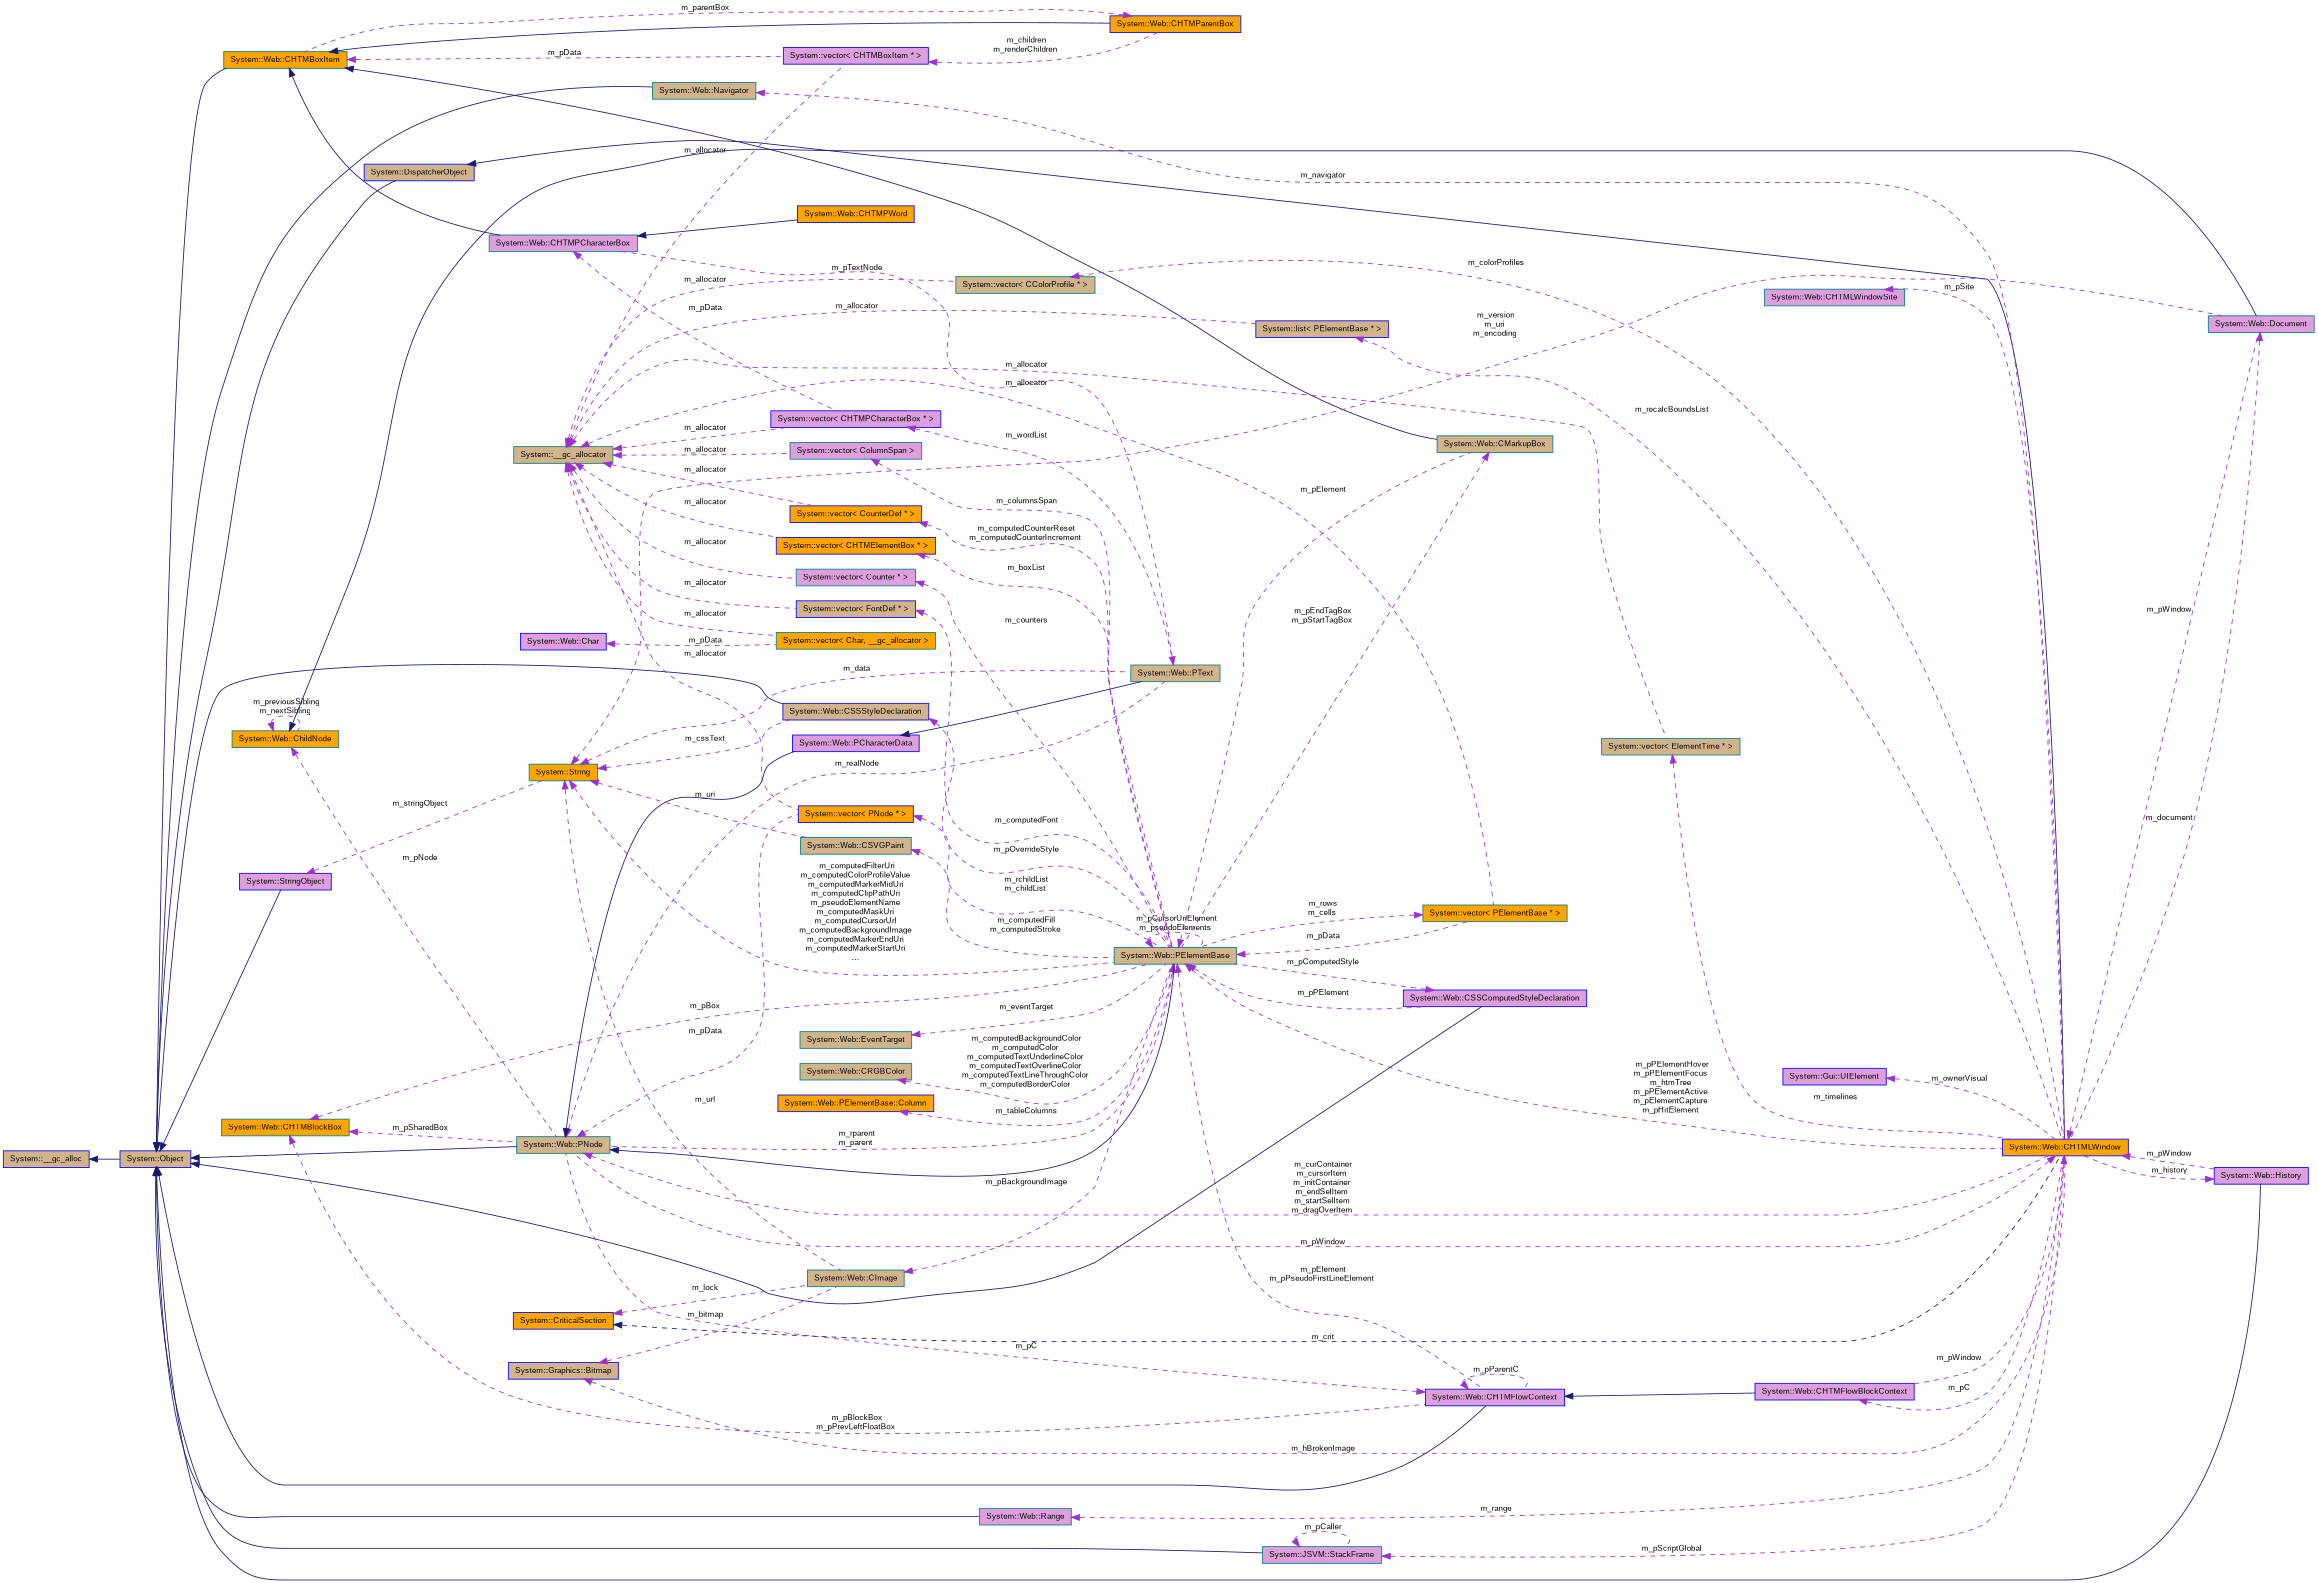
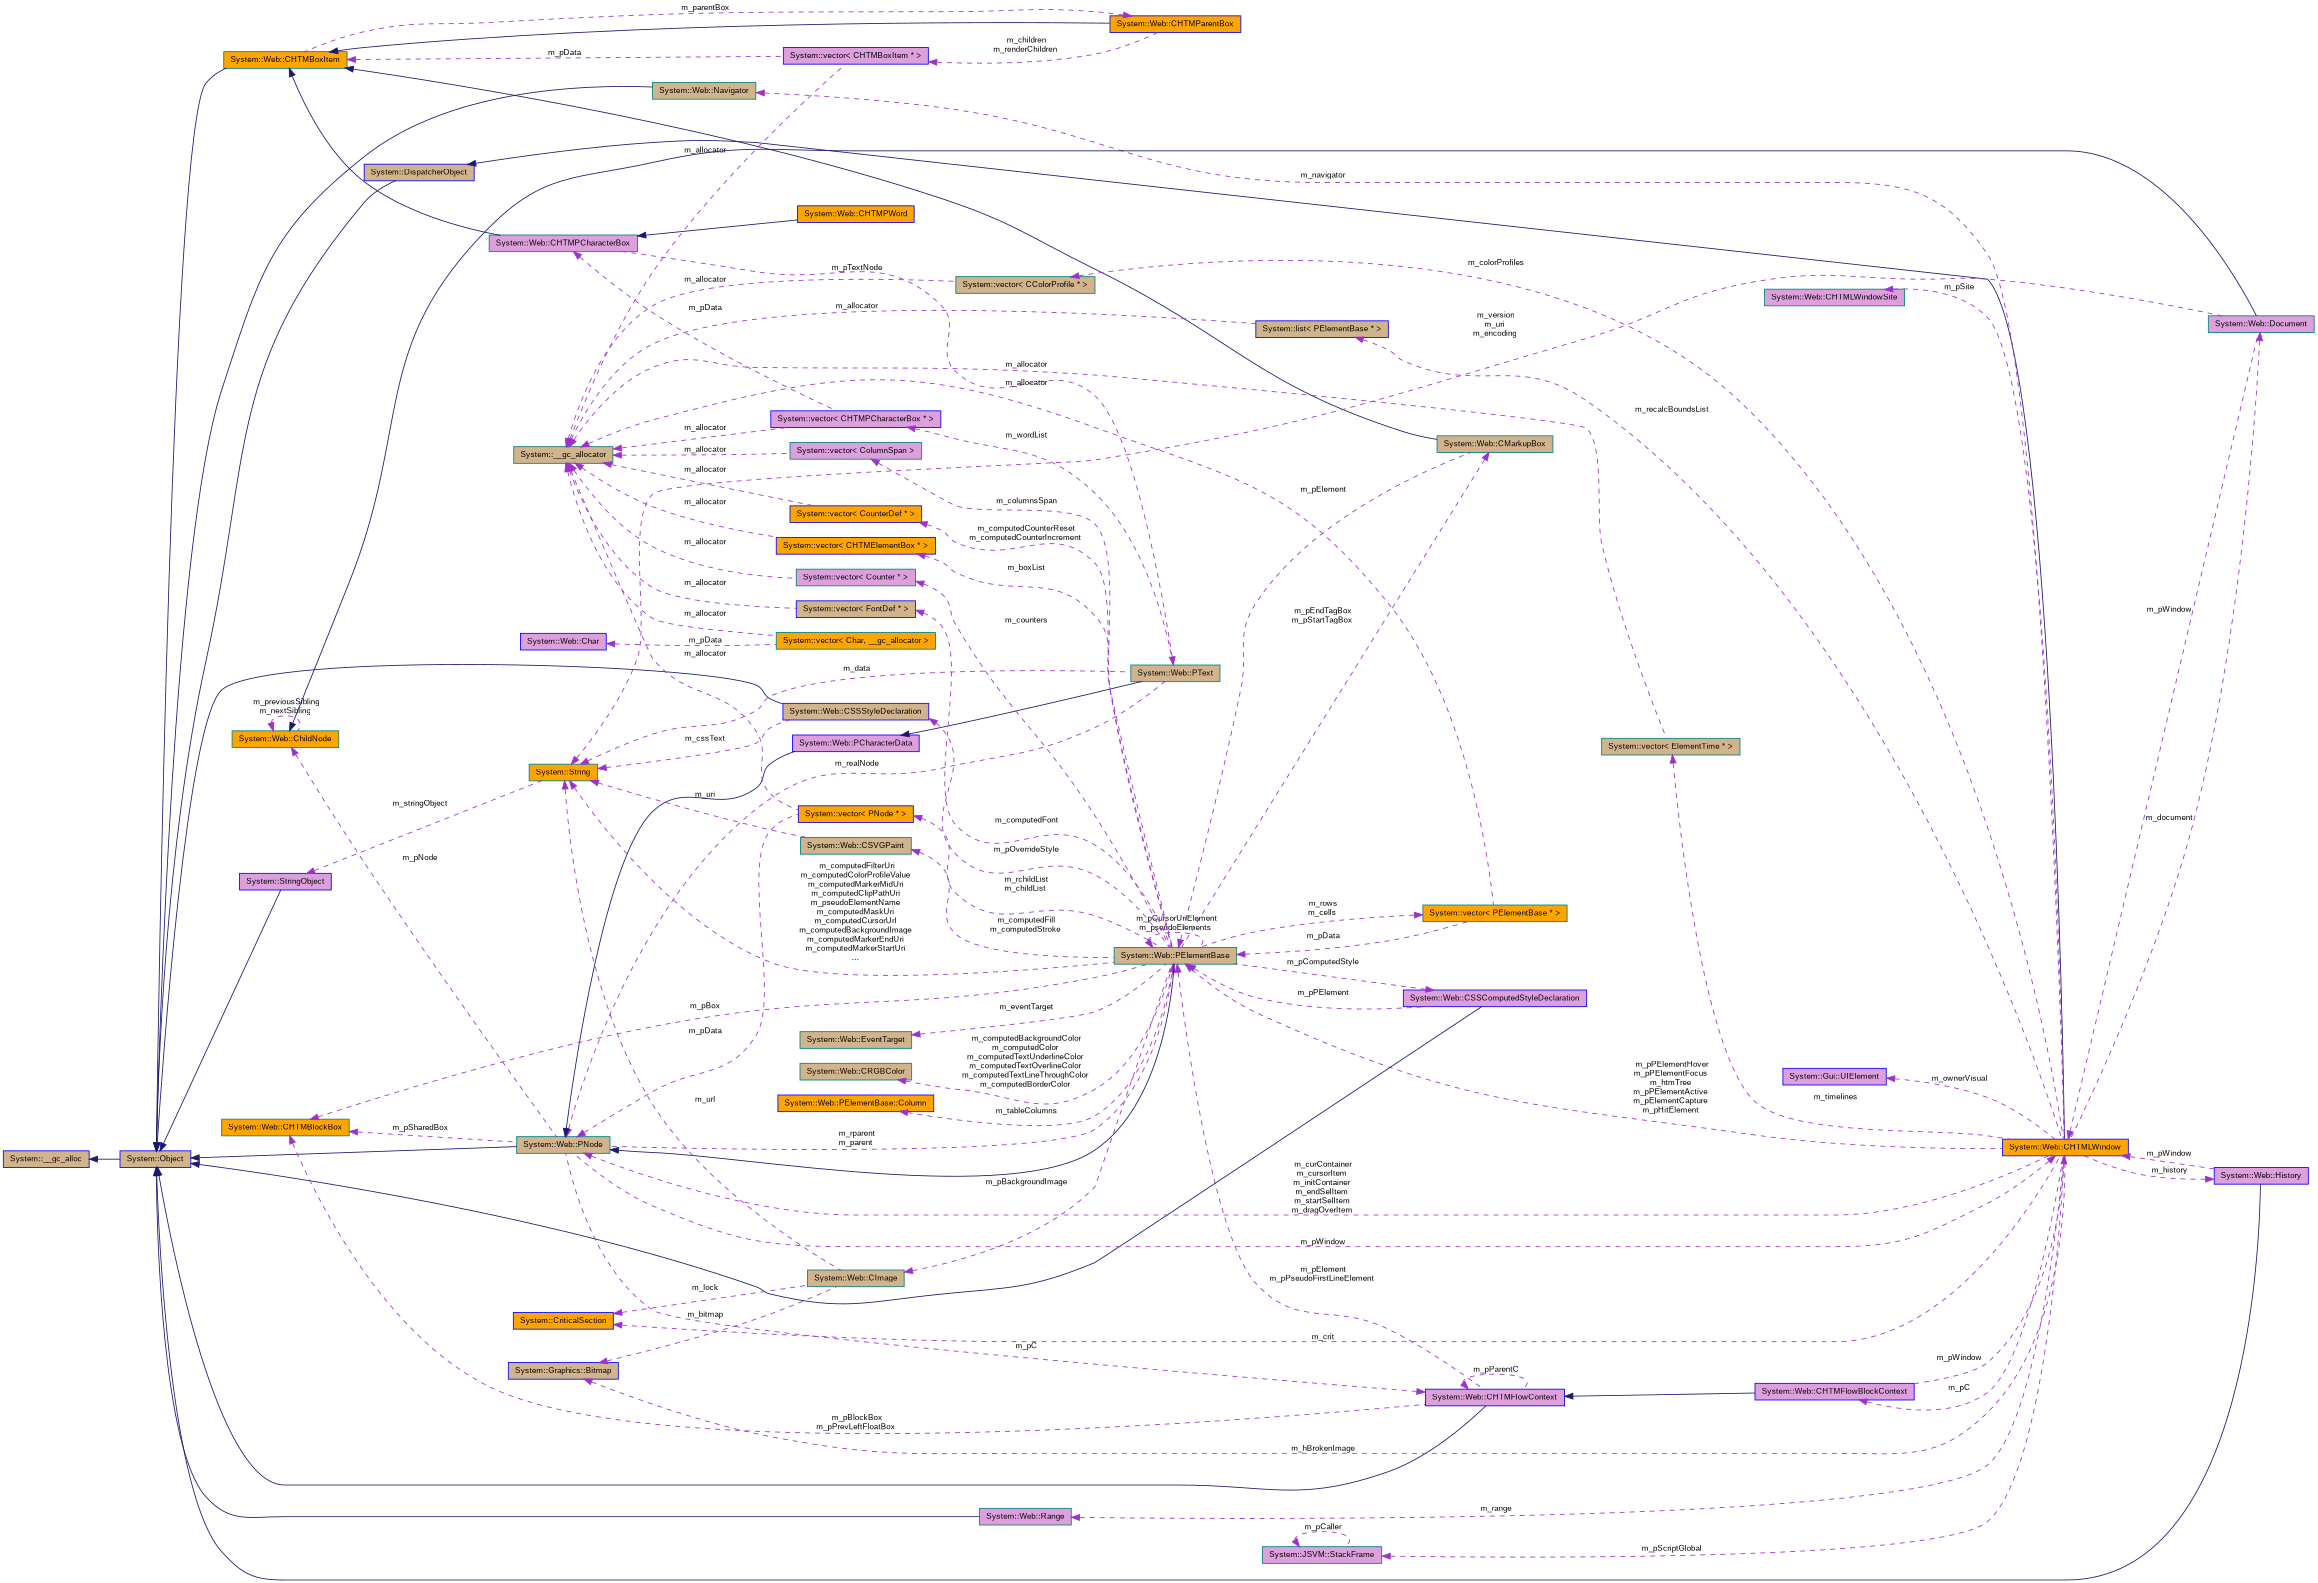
(1381, 1342) -> (1381, 1342)
(559, 1548) -> none
